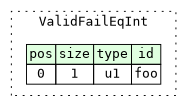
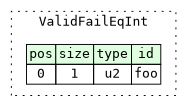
(113, 74) -> (113, 74)
